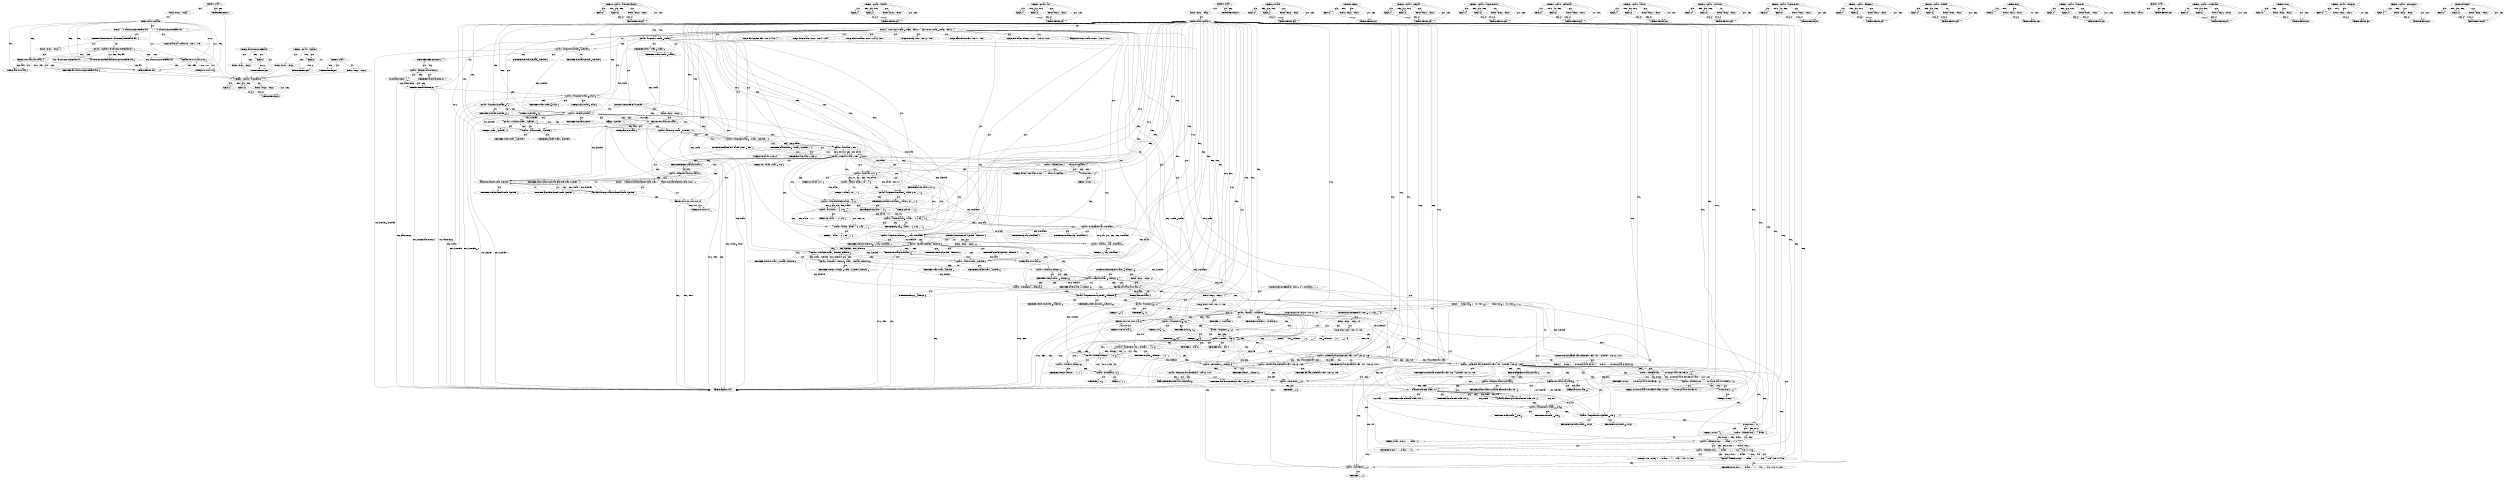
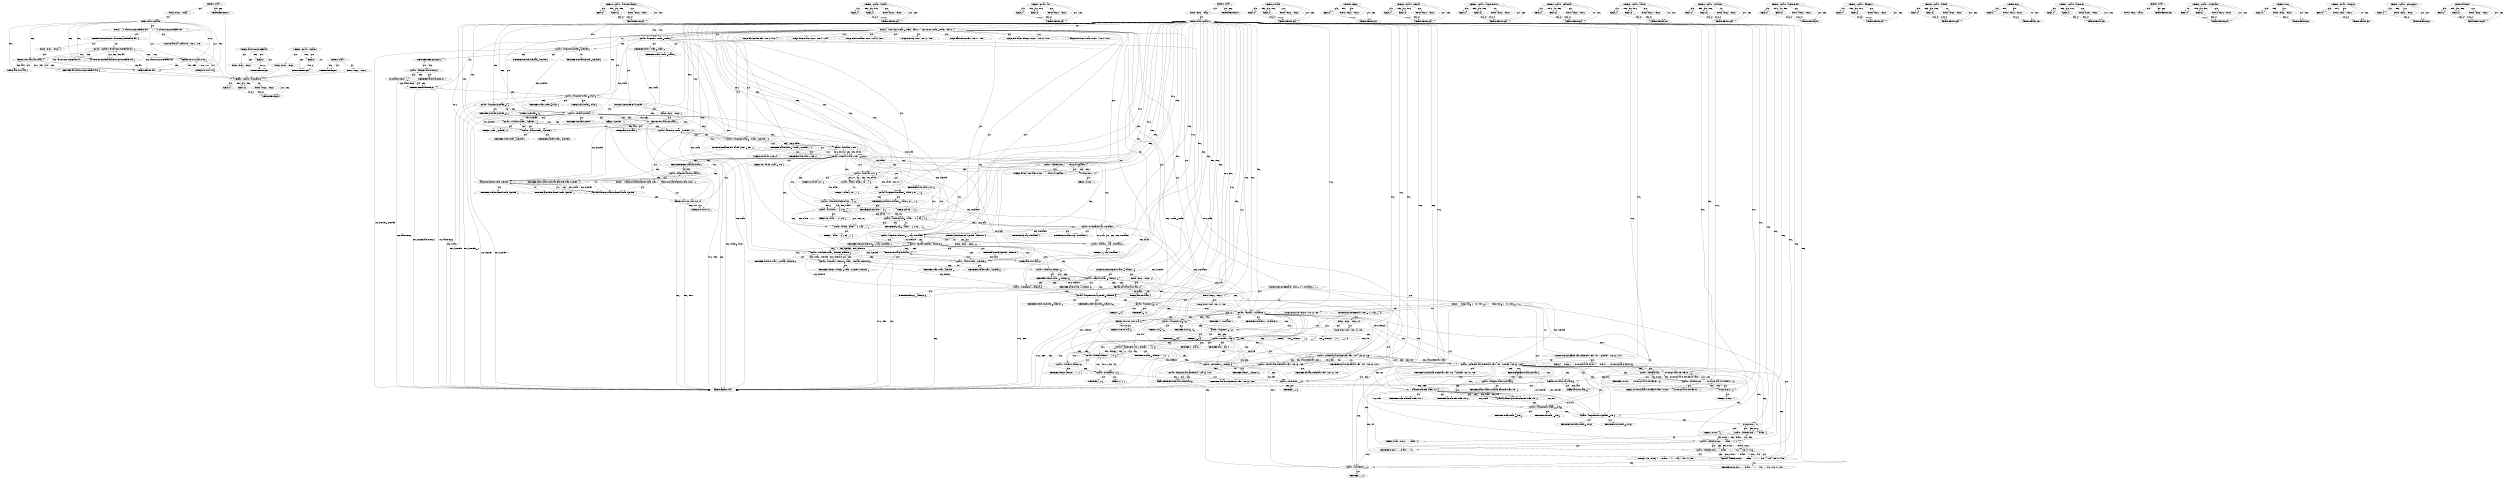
(832, 206) -> none
(943, 253) -> none
(1110, 307) -> (1088, 319)
